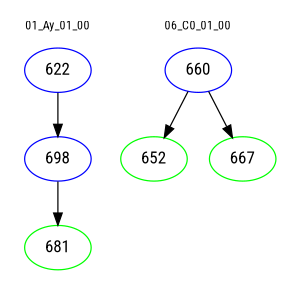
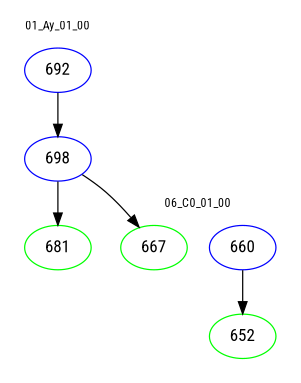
(58, 70) -> (58, 70)
(218, 109) -> (119, 204)
